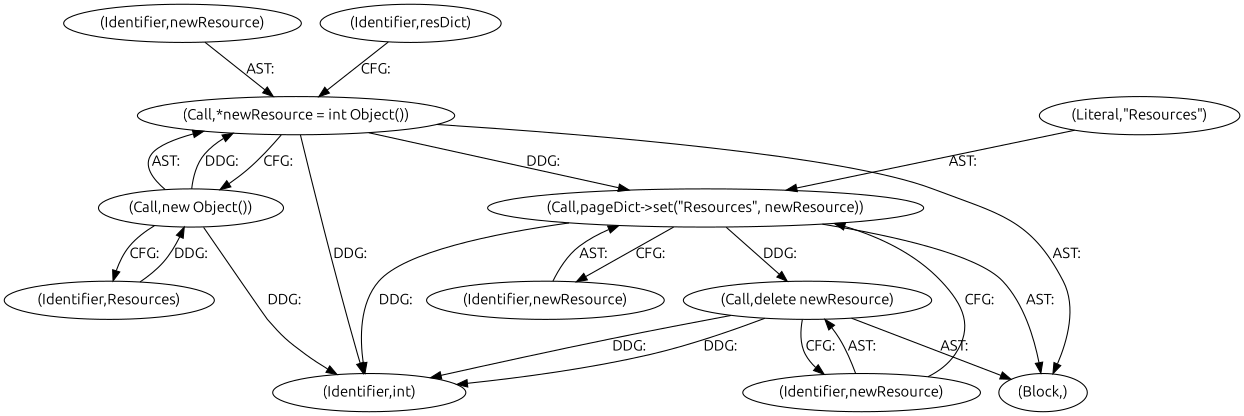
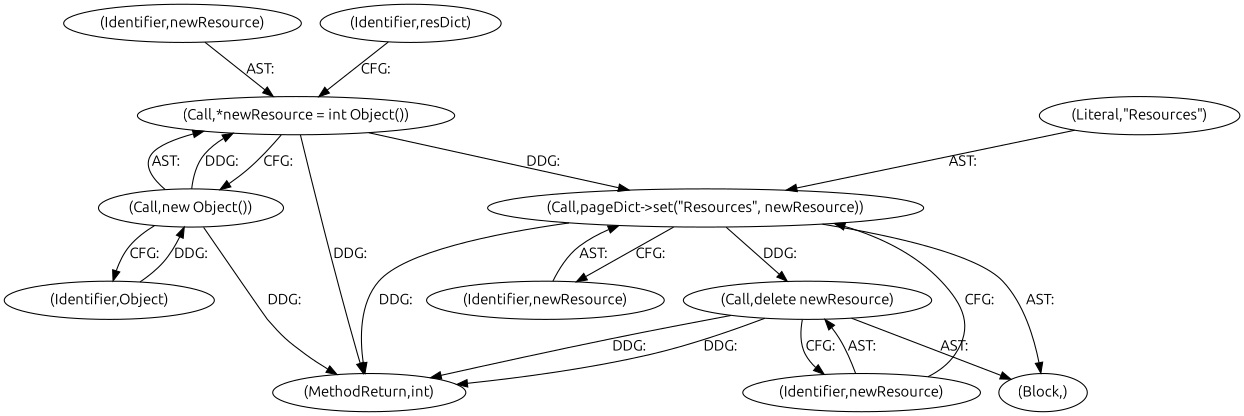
(811, 161) -> none
(109, 300) -> (109, 300)
(369, 393) -> (369, 393)
